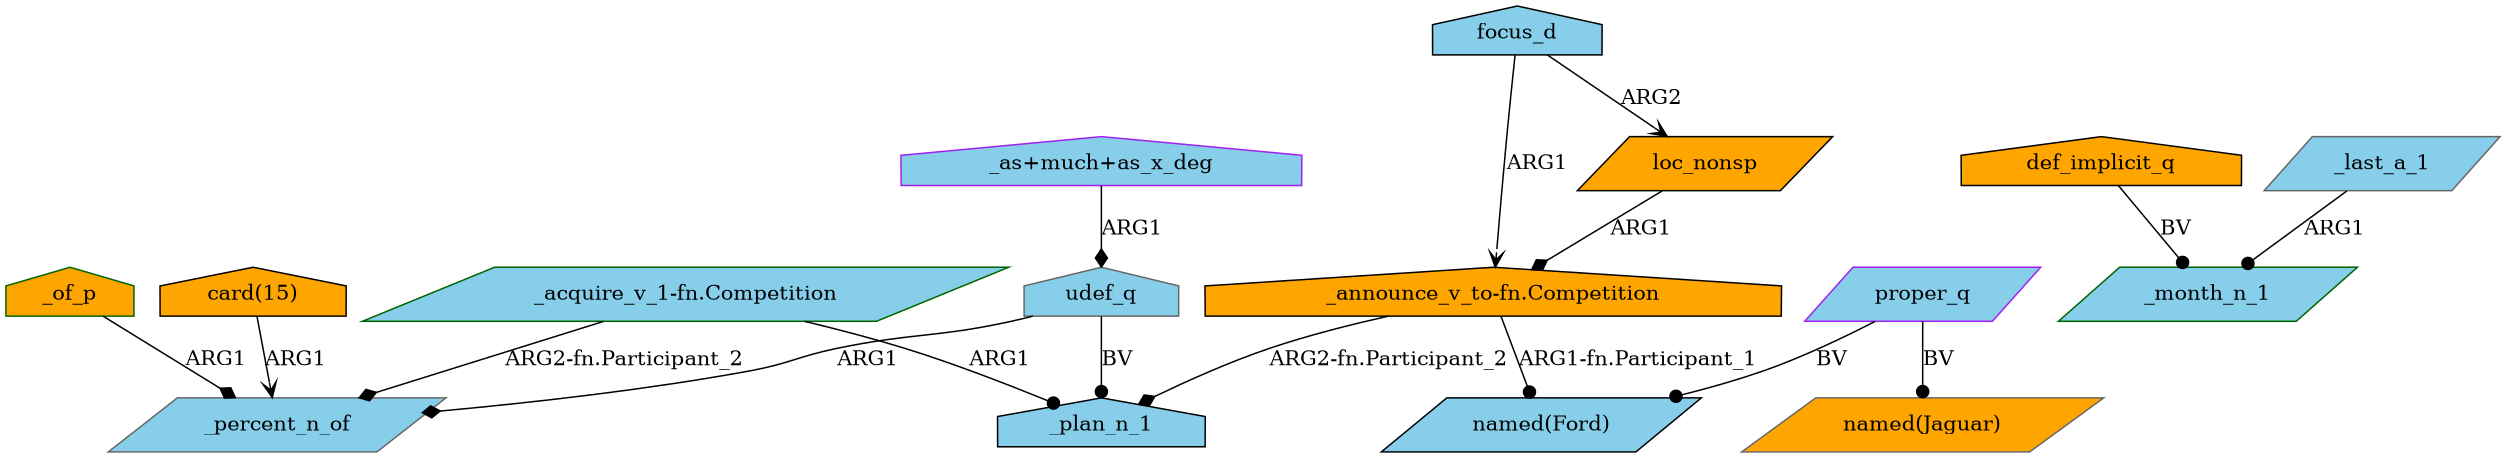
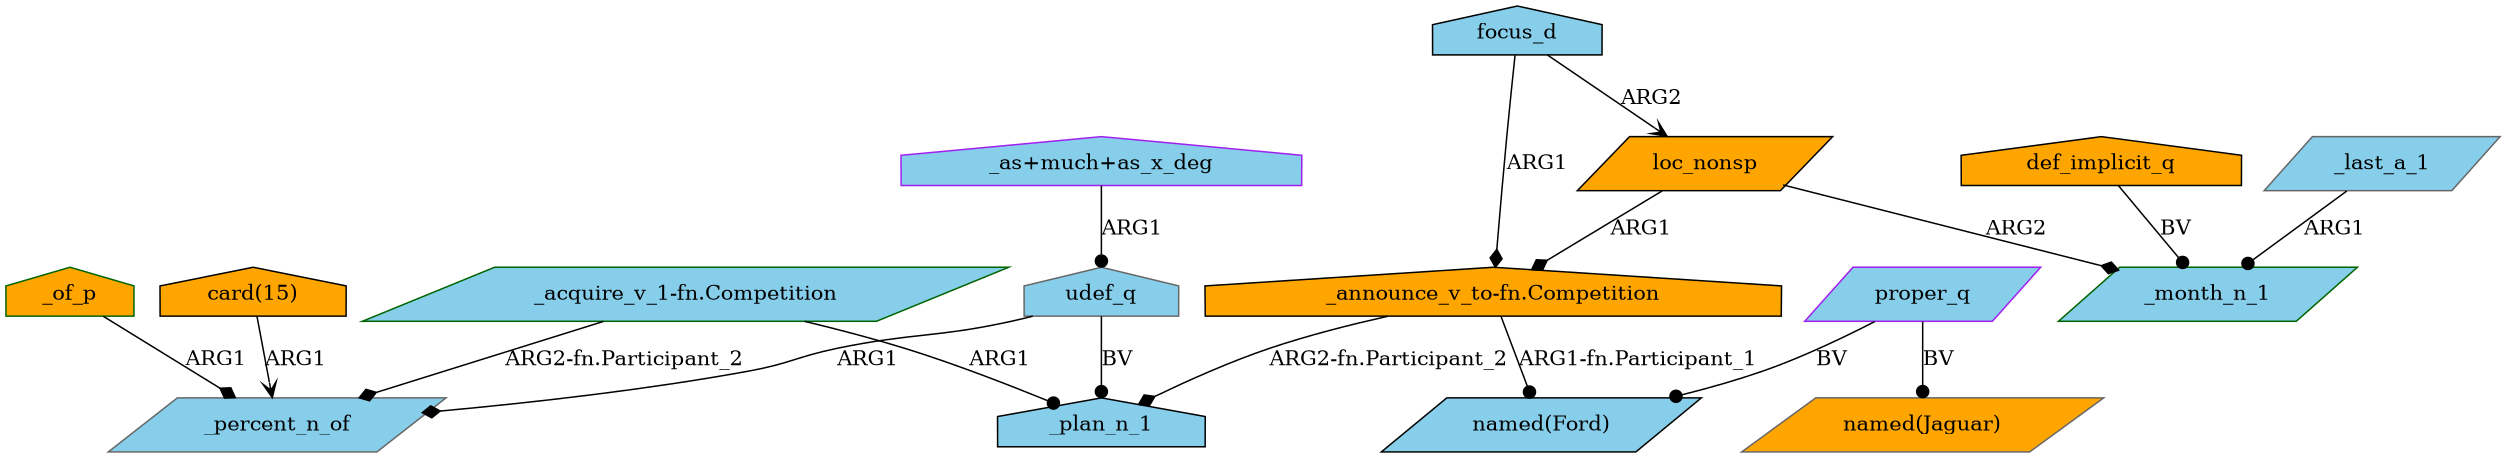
(1505, 152) -> (1505, 152)
(1101, 220) -> (1101, 220)
none -> (1942, 225)
